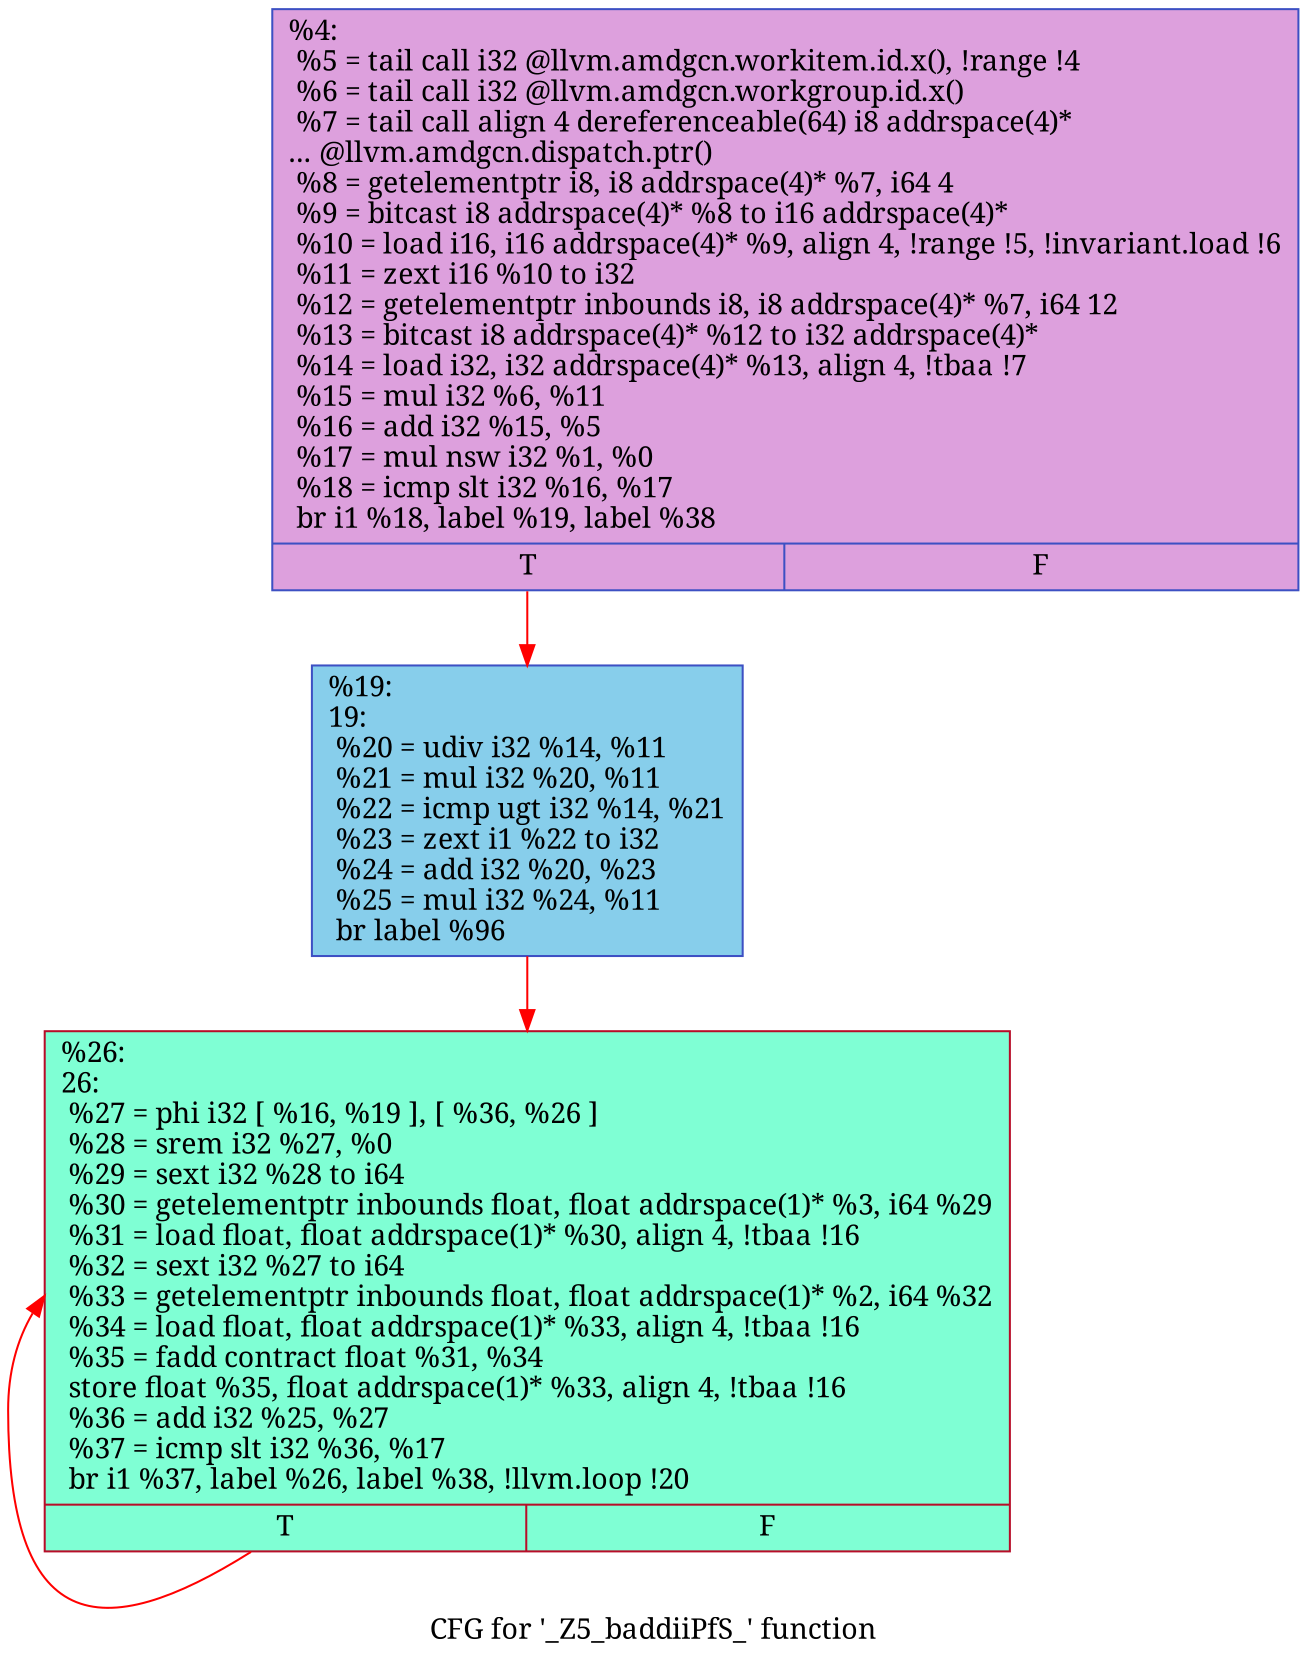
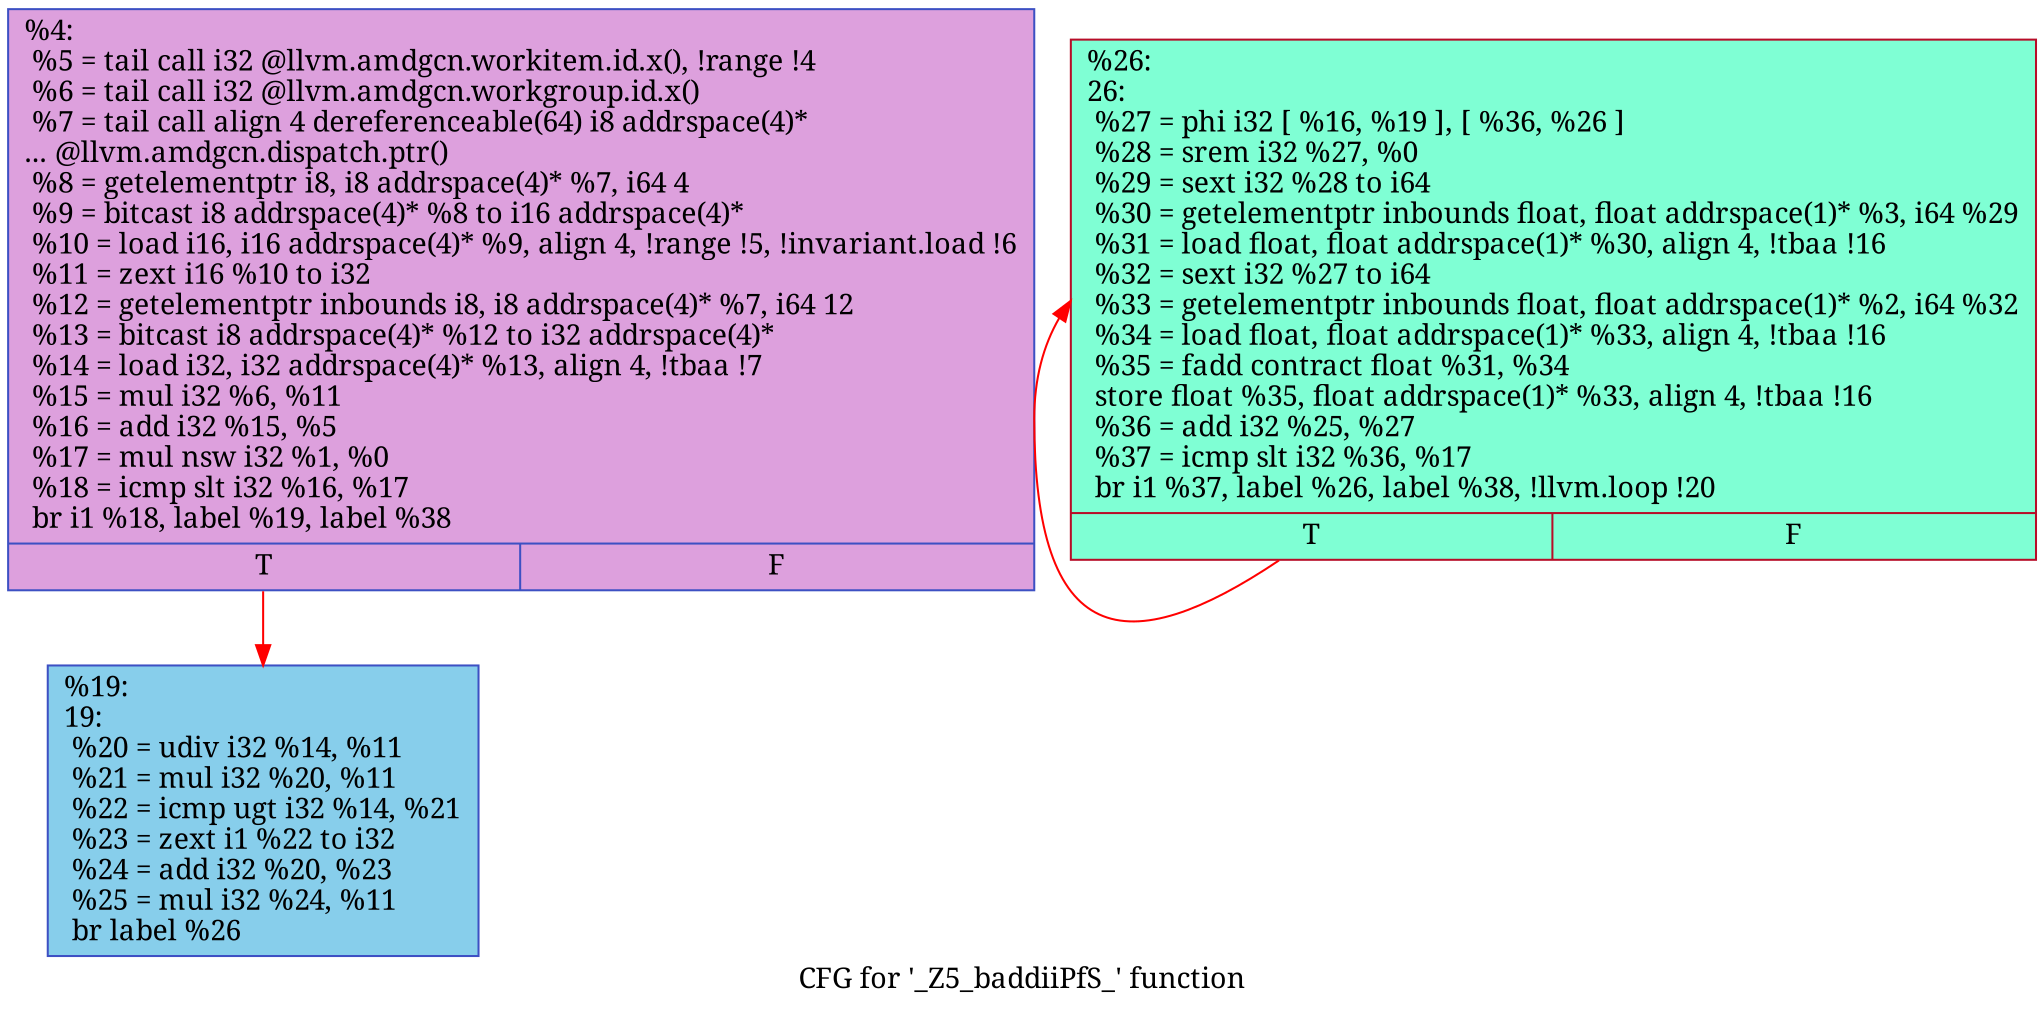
(418, 932) -> (153, 932)
(527, 983) -> none
